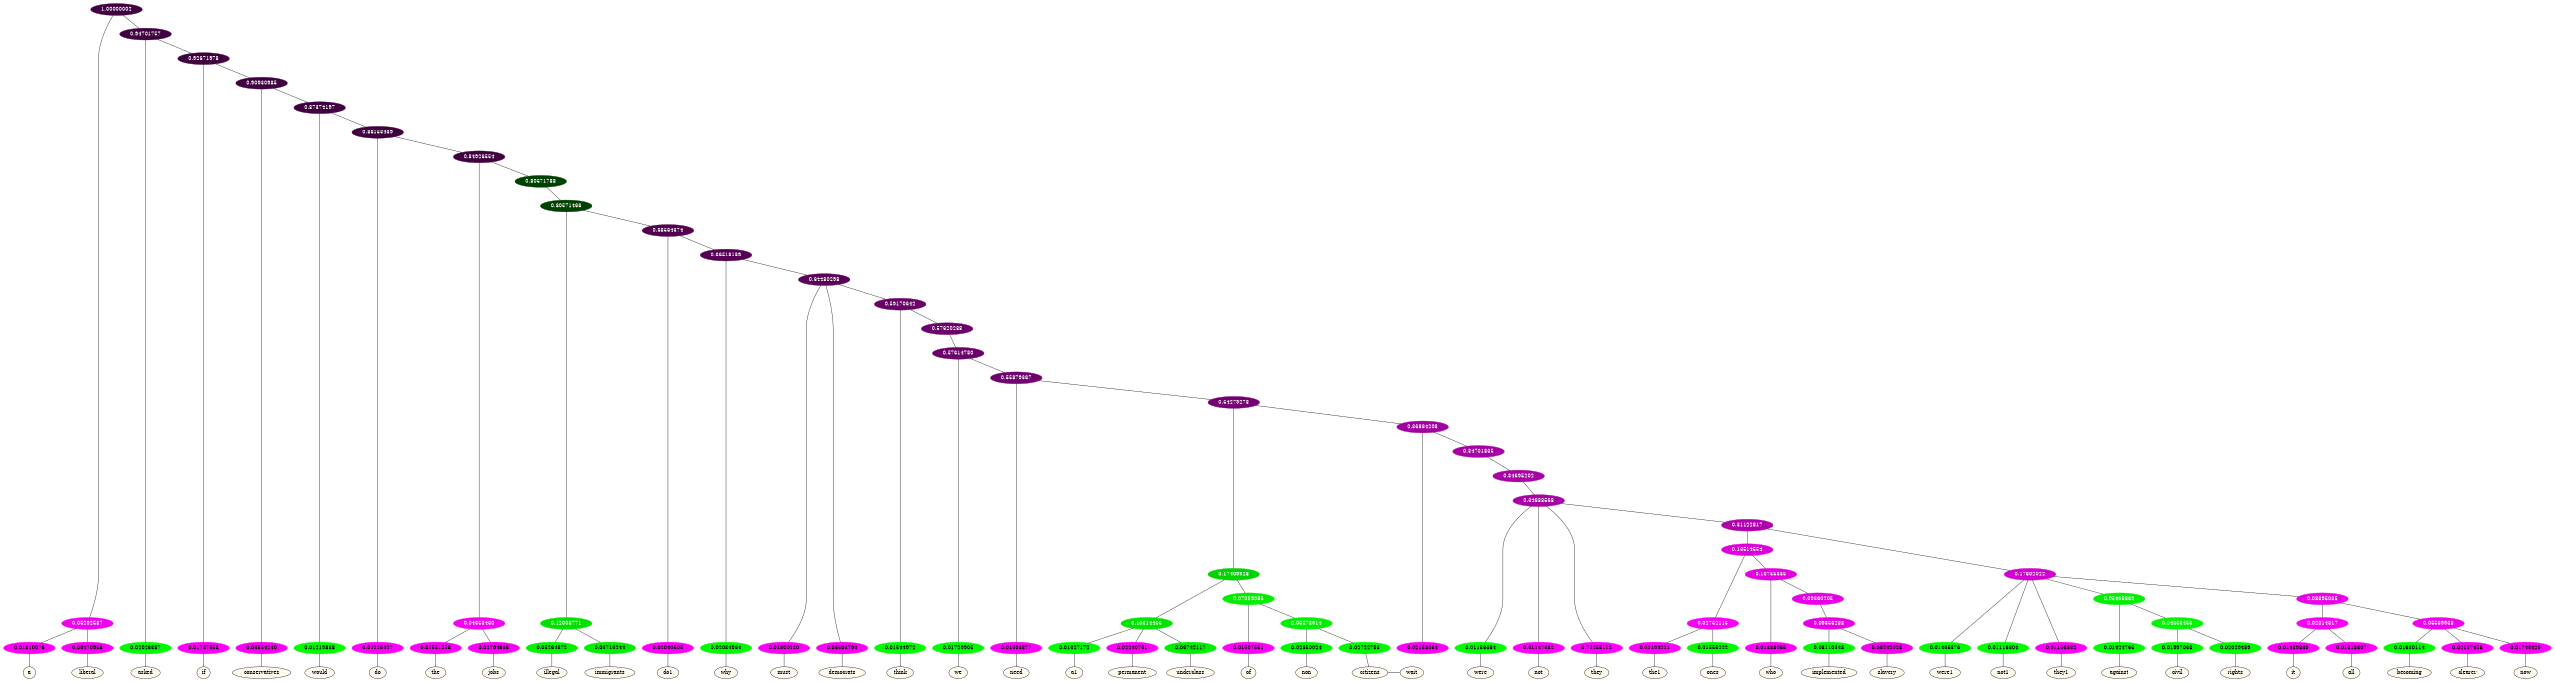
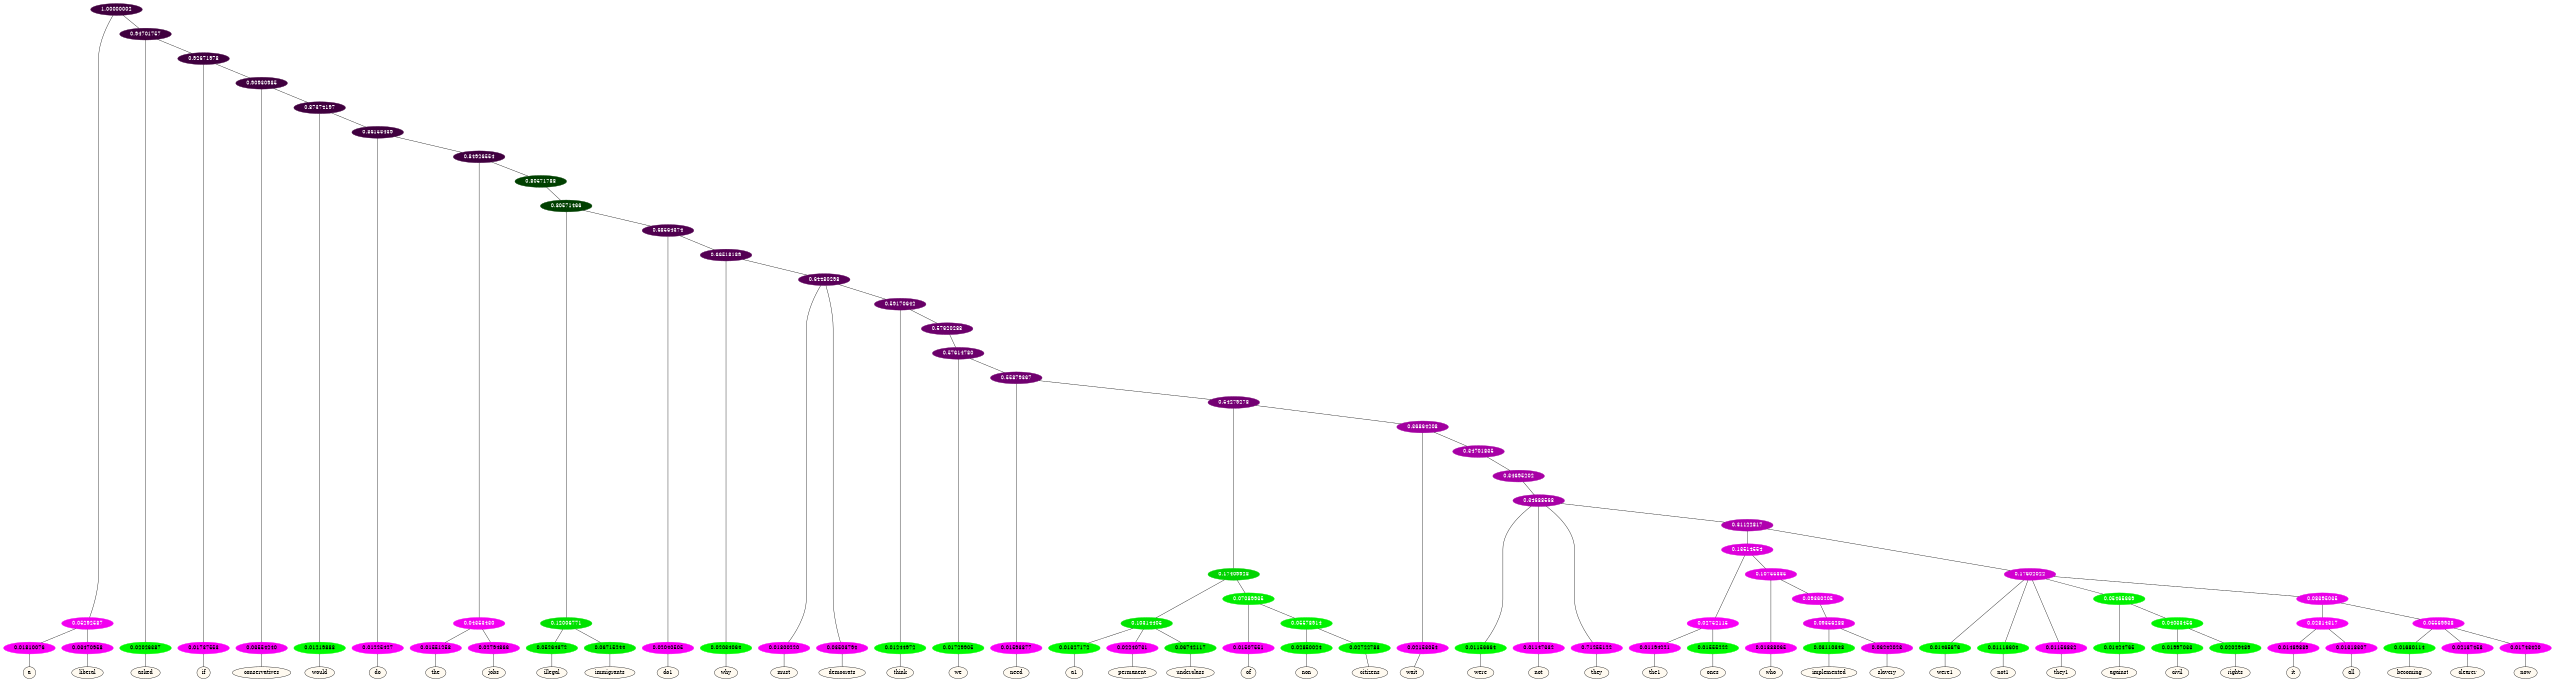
(610, 648) -> (610, 648)
(900, 648) -> (900, 648)
(1394, 673) -> (1417, 660)
